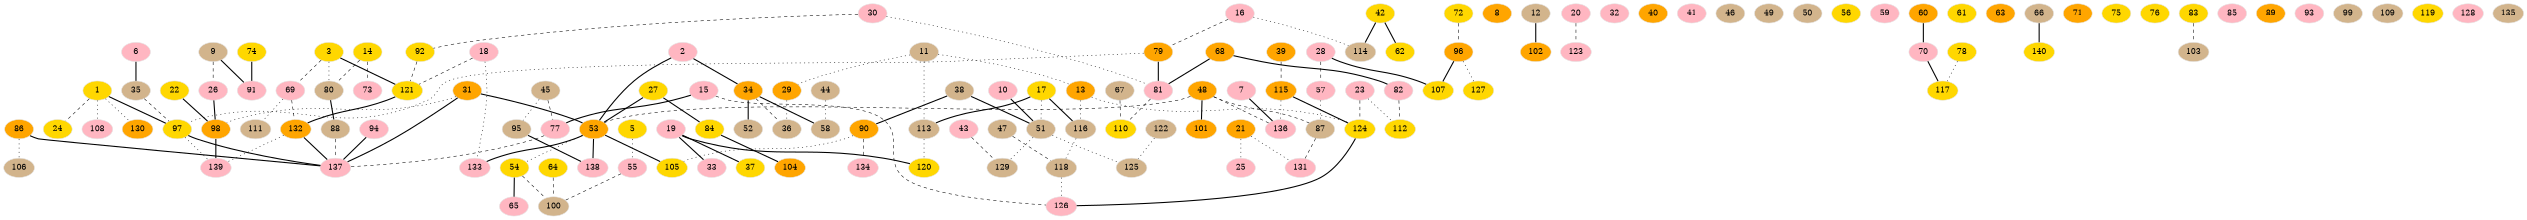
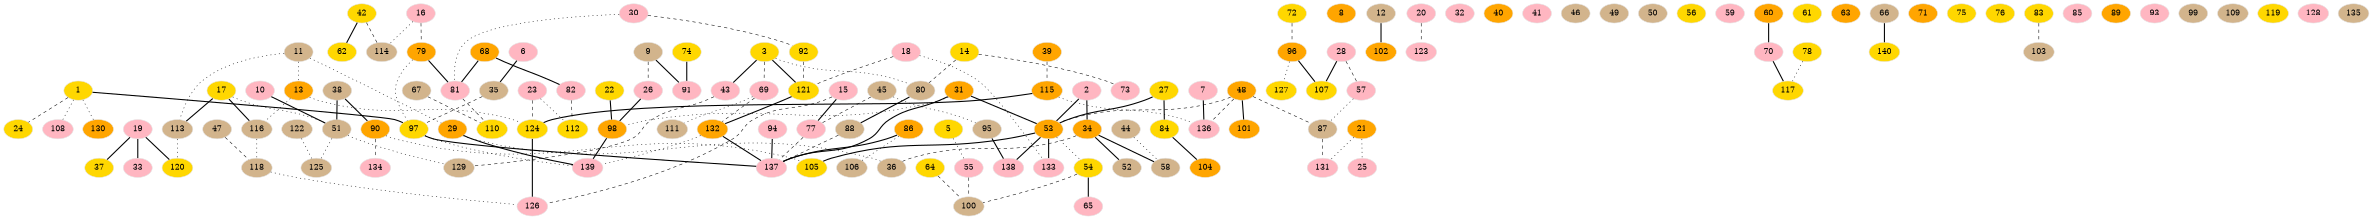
(1370, 33) -> (372, 33)
none -> (745, 71)
none -> (518, 152)
